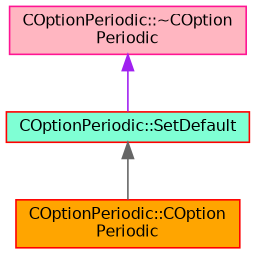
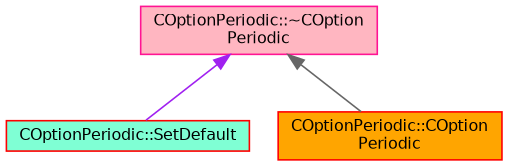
(128, 179) -> (331, 88)
